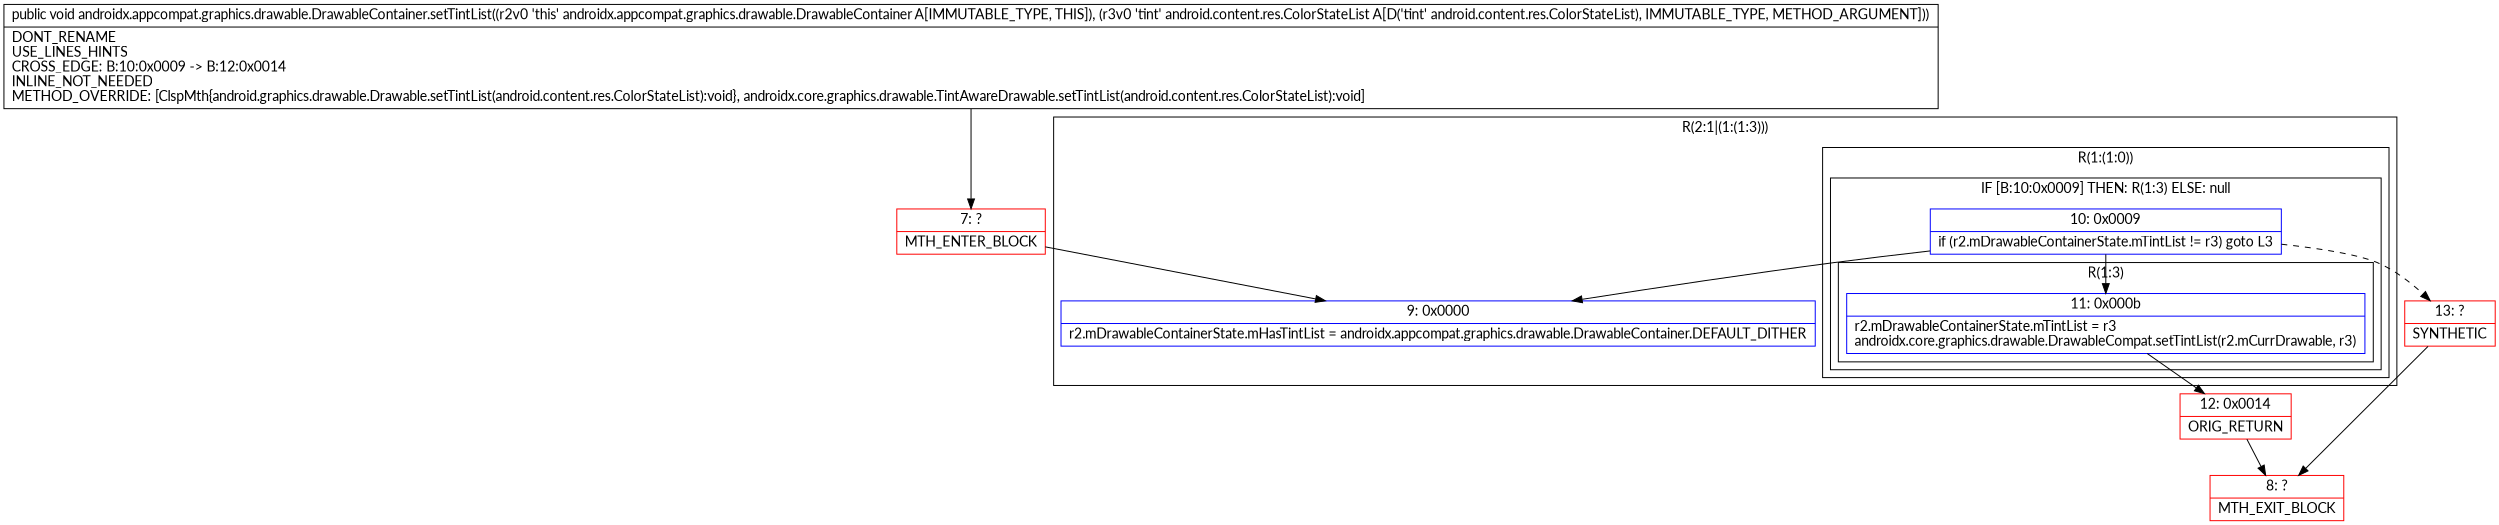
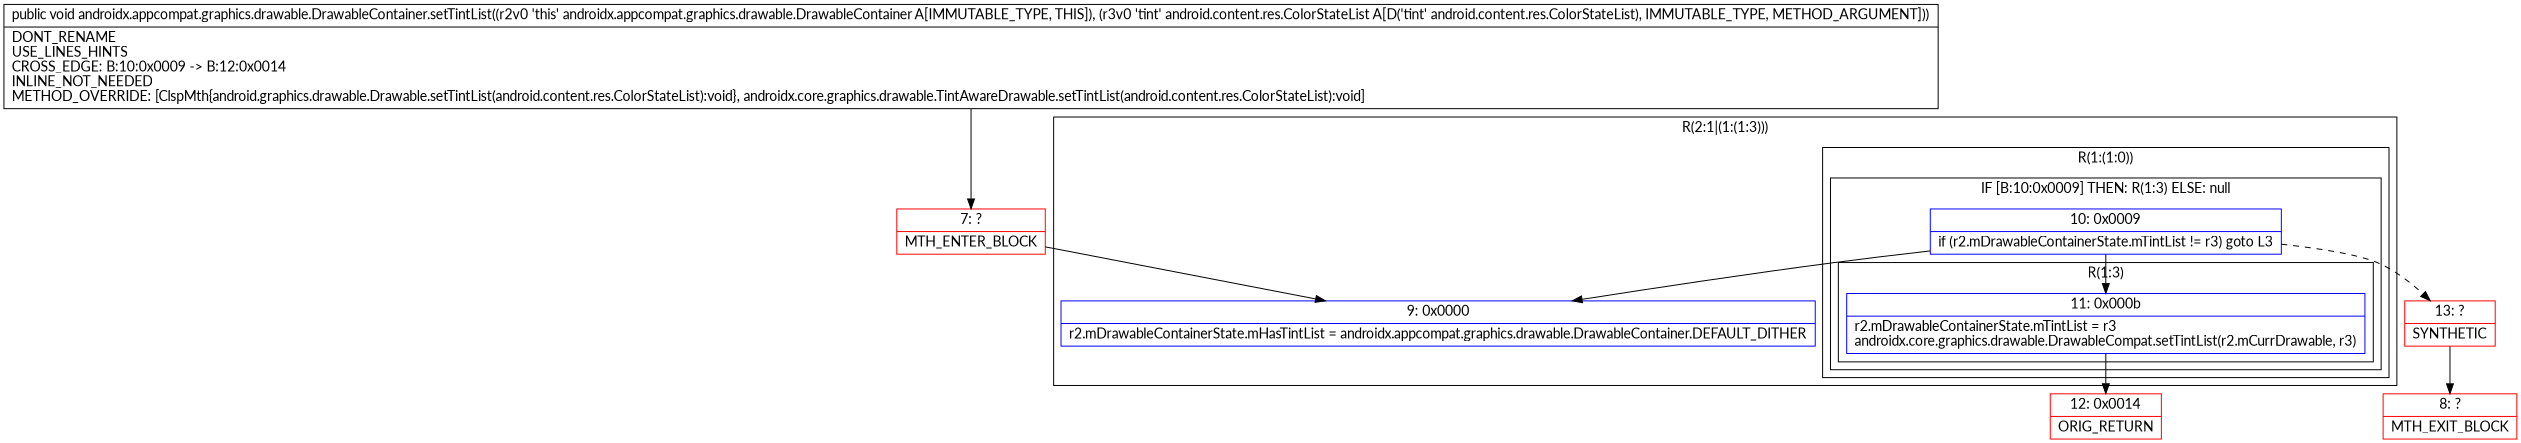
(2254, 453) -> none
